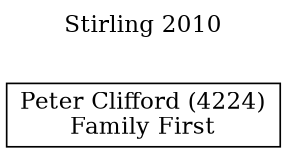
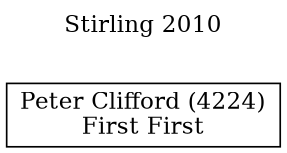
(143, 115) -> (143, 115)
